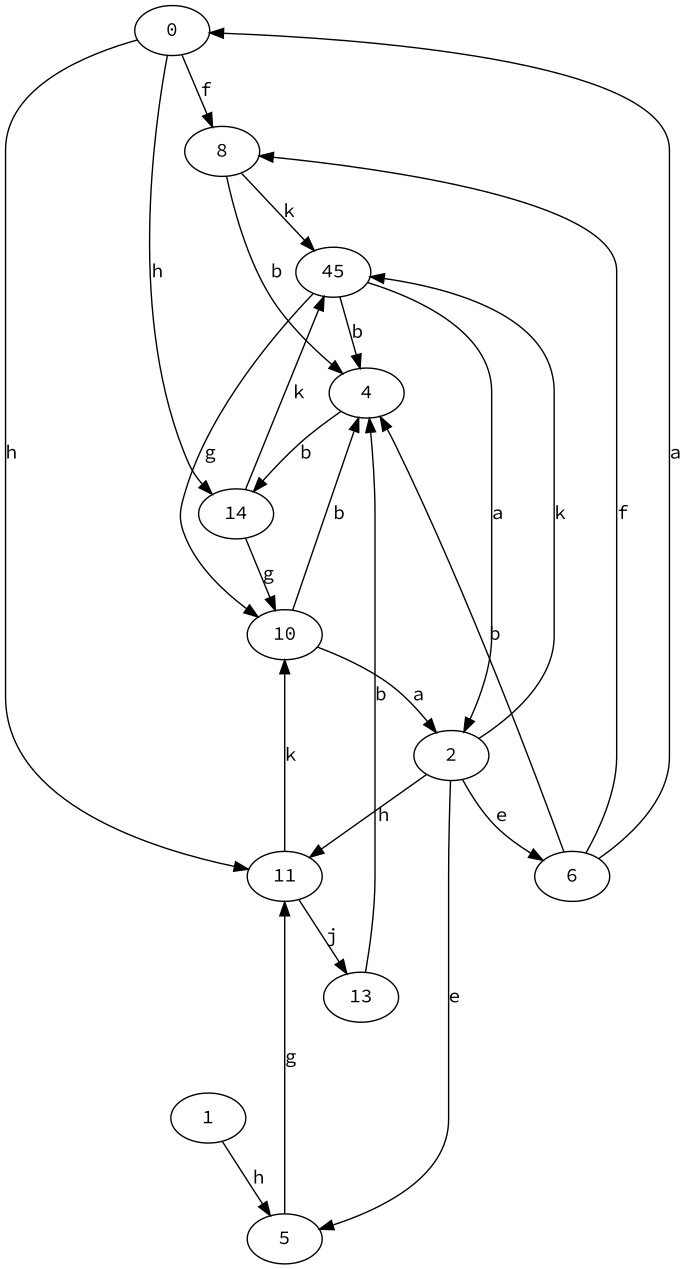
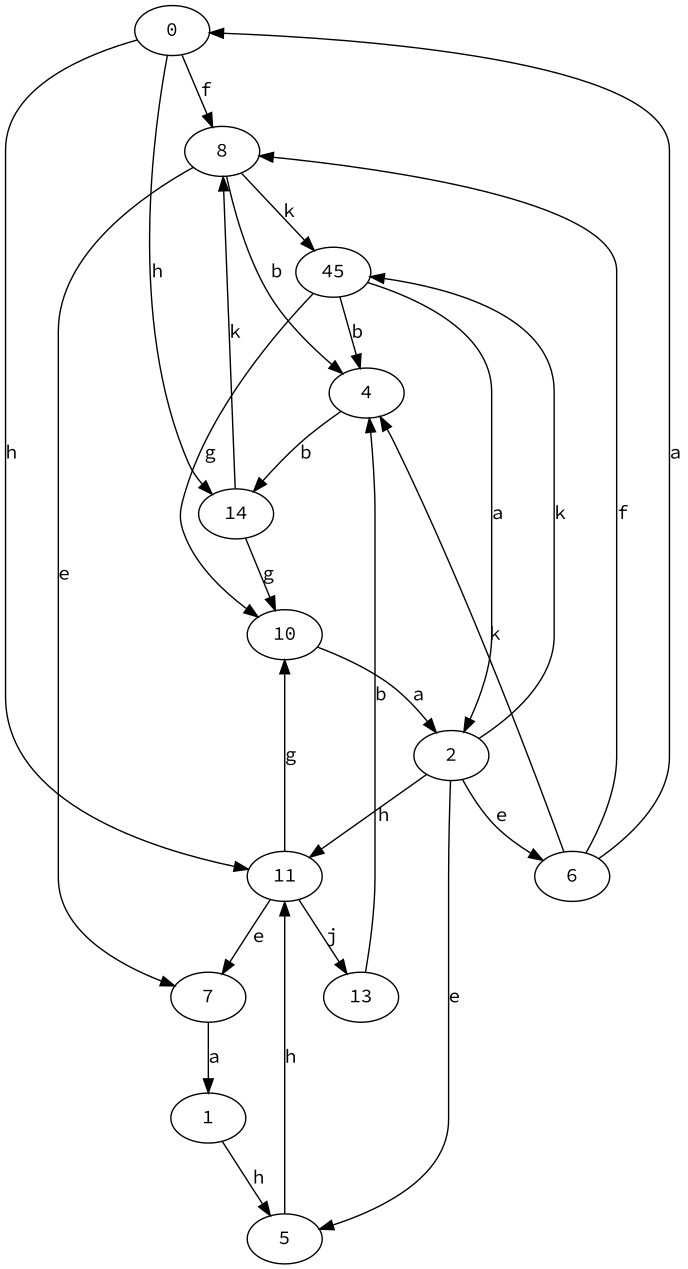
(282, 400) -> (229, 340)
(323, 521) -> none
(495, 635) -> (495, 635)
(291, 756) -> (291, 756)
none -> (208, 997)
(291, 1058) -> (291, 1058)
